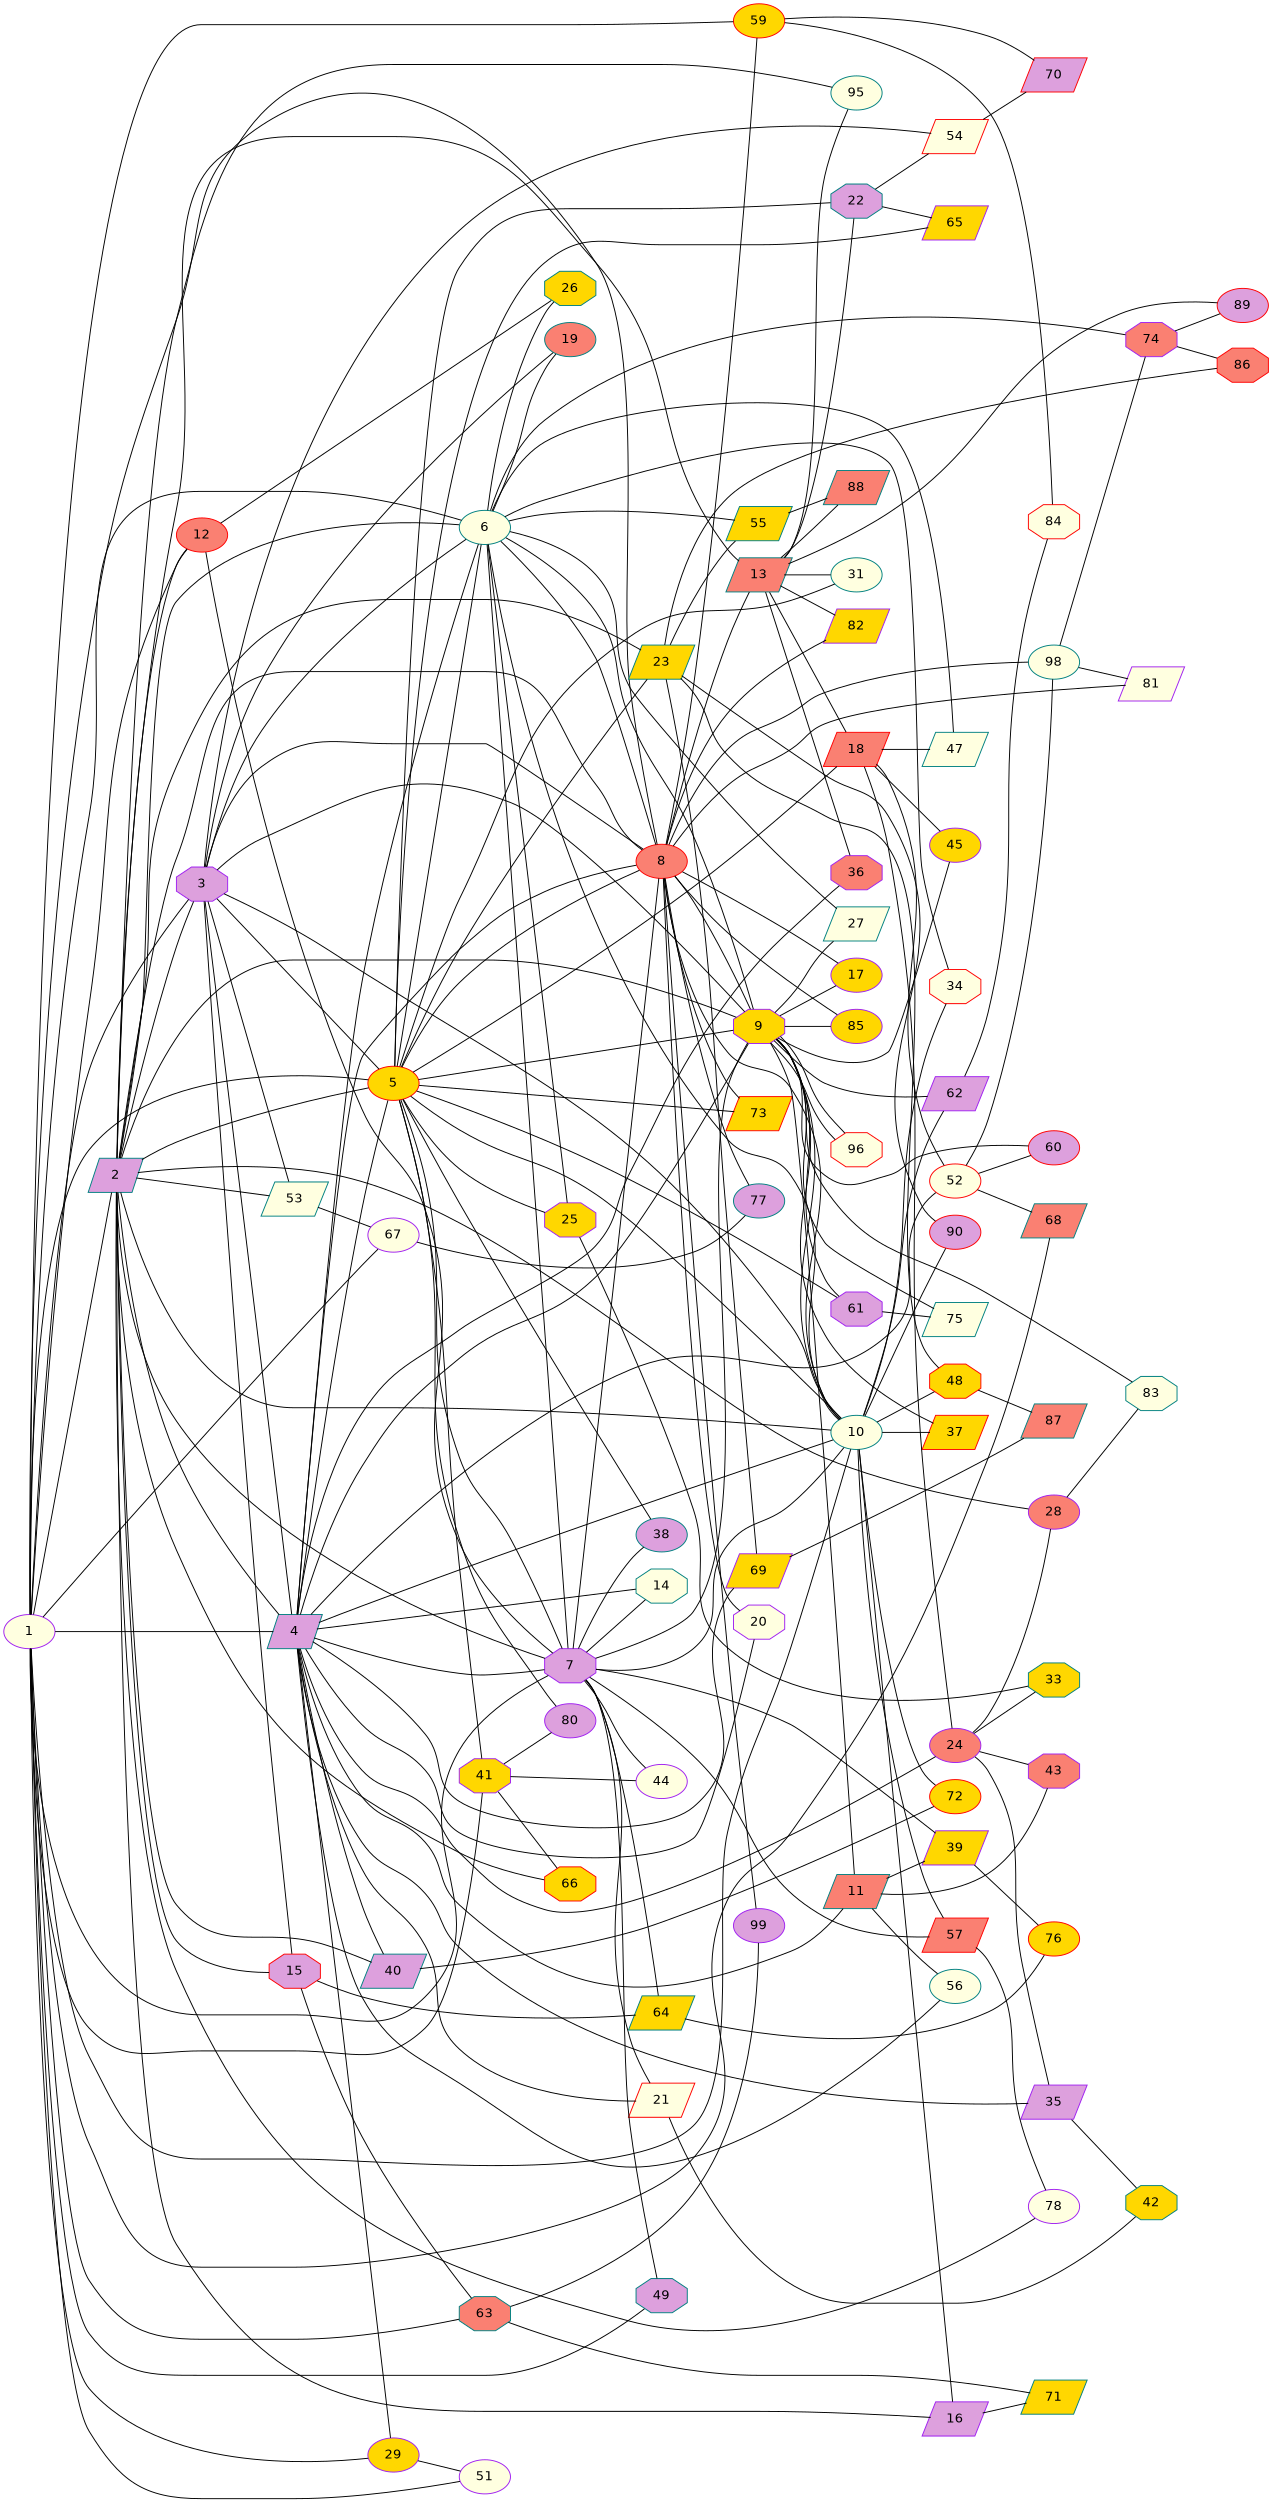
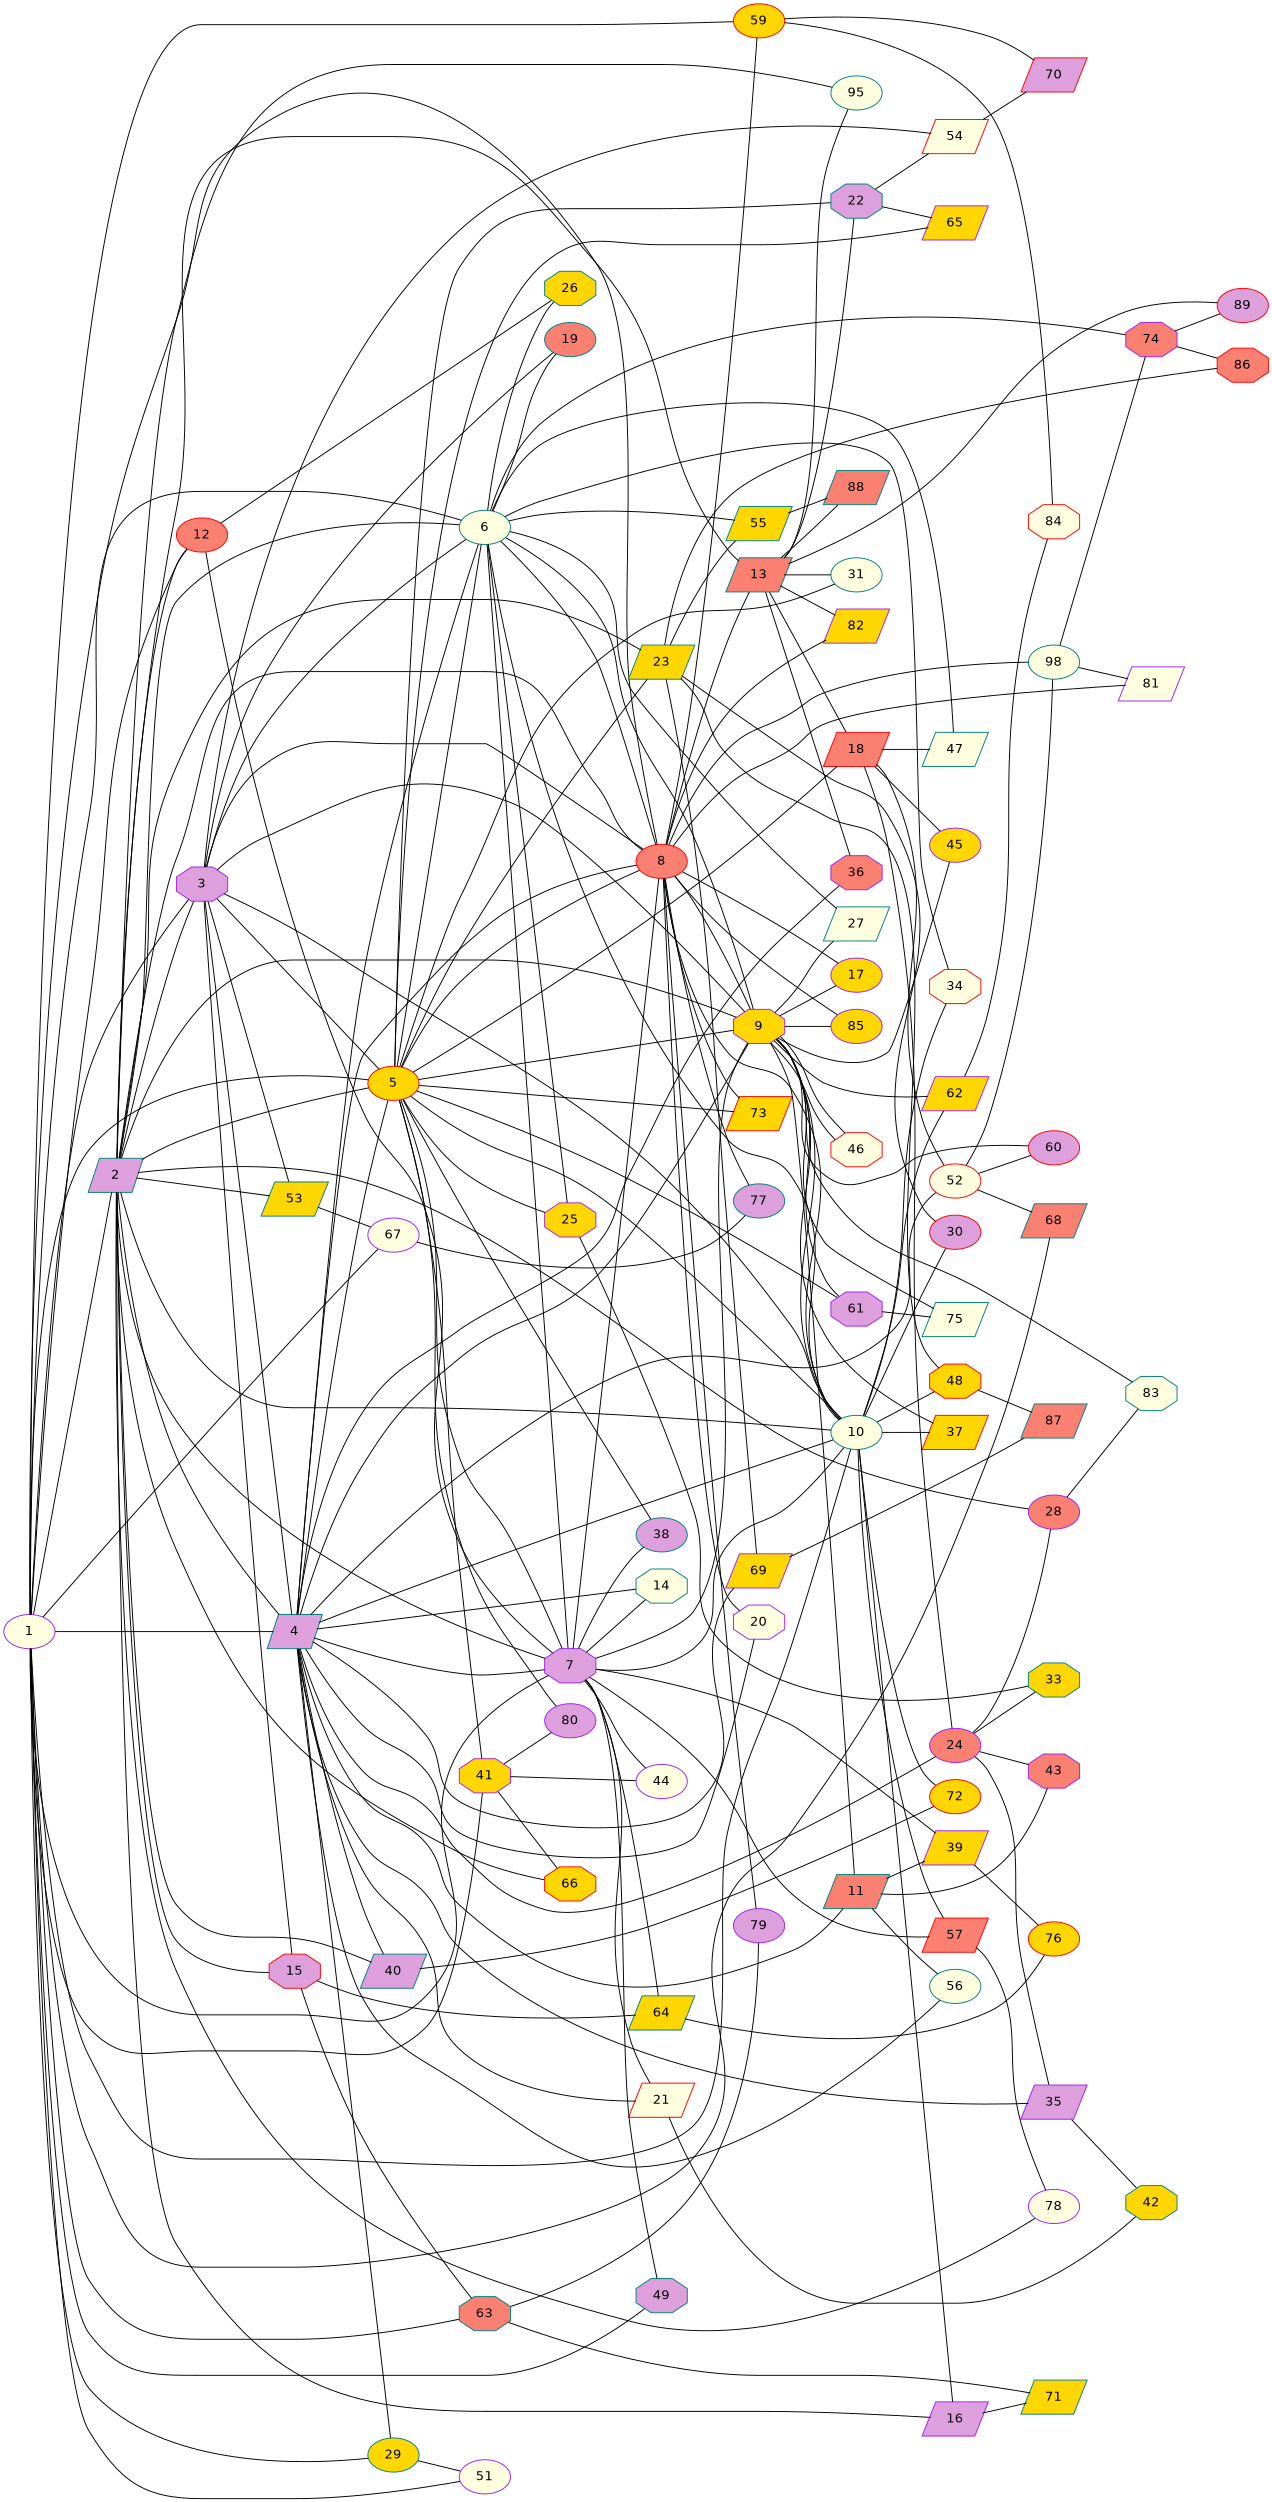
(955, 1094) -> (955, 1094)
(857, 1150) -> (857, 1150)
(295, 1199) -> (295, 1199)
(955, 1232) -> (955, 1232)
(759, 1926) -> (759, 1926)
(393, 2455) -> (393, 2455)
